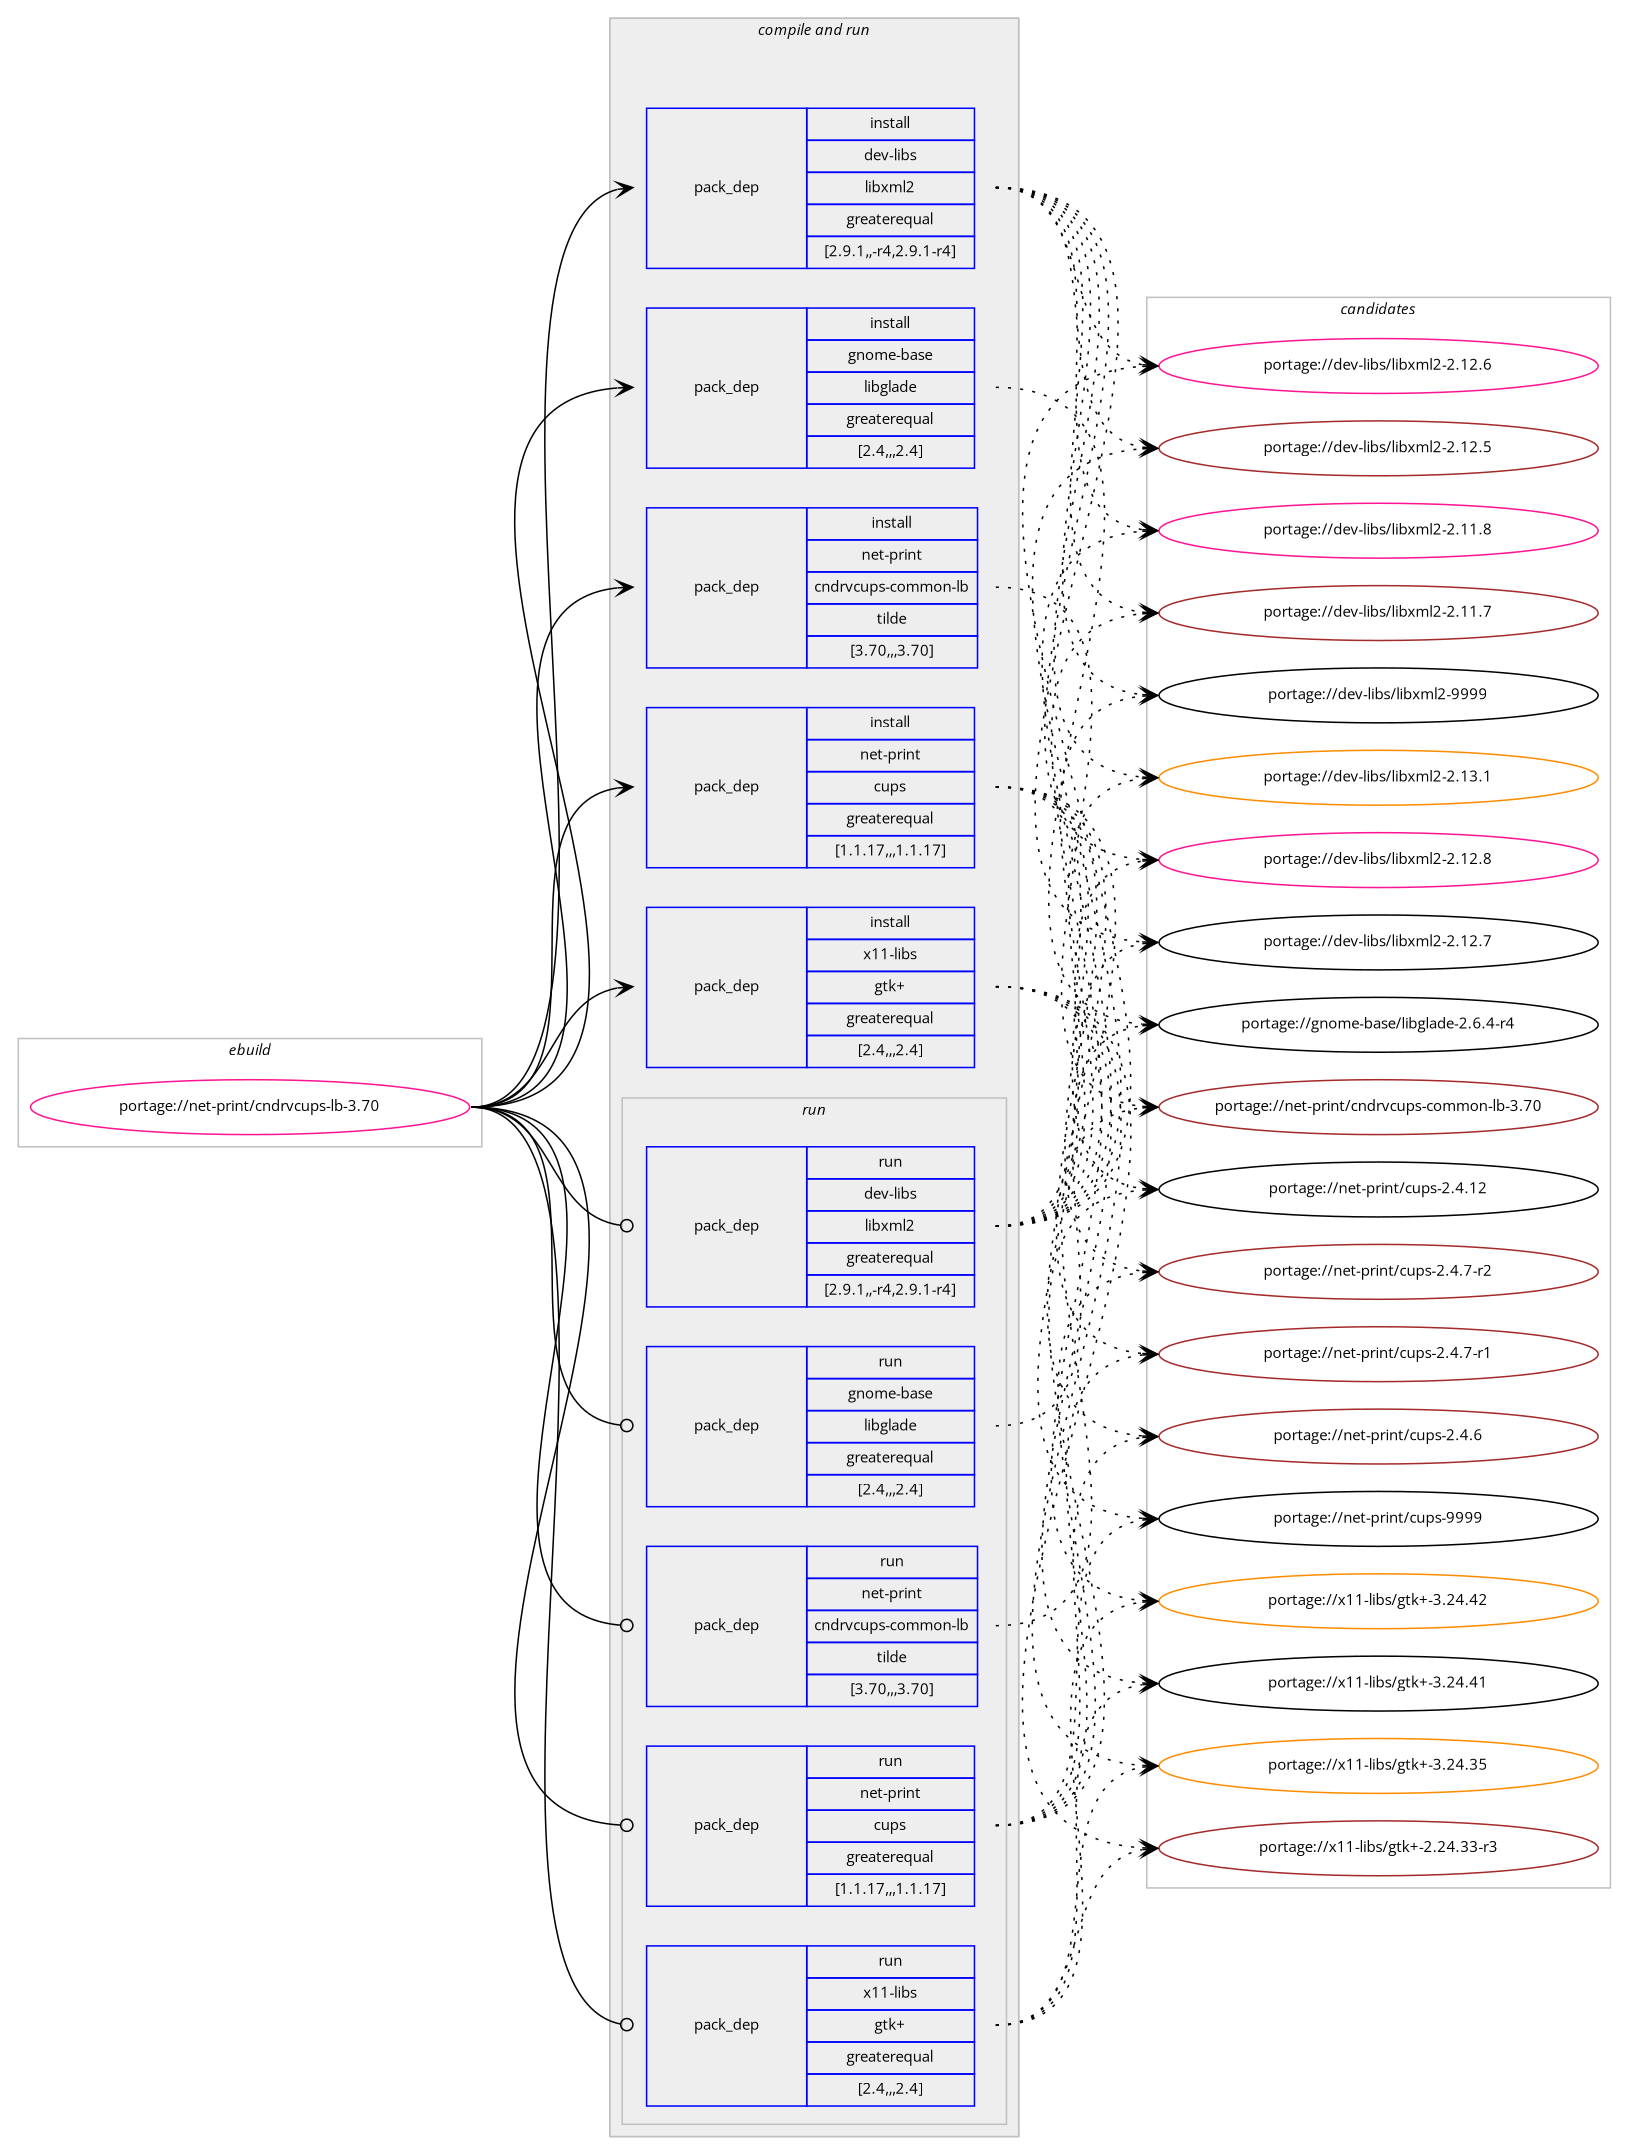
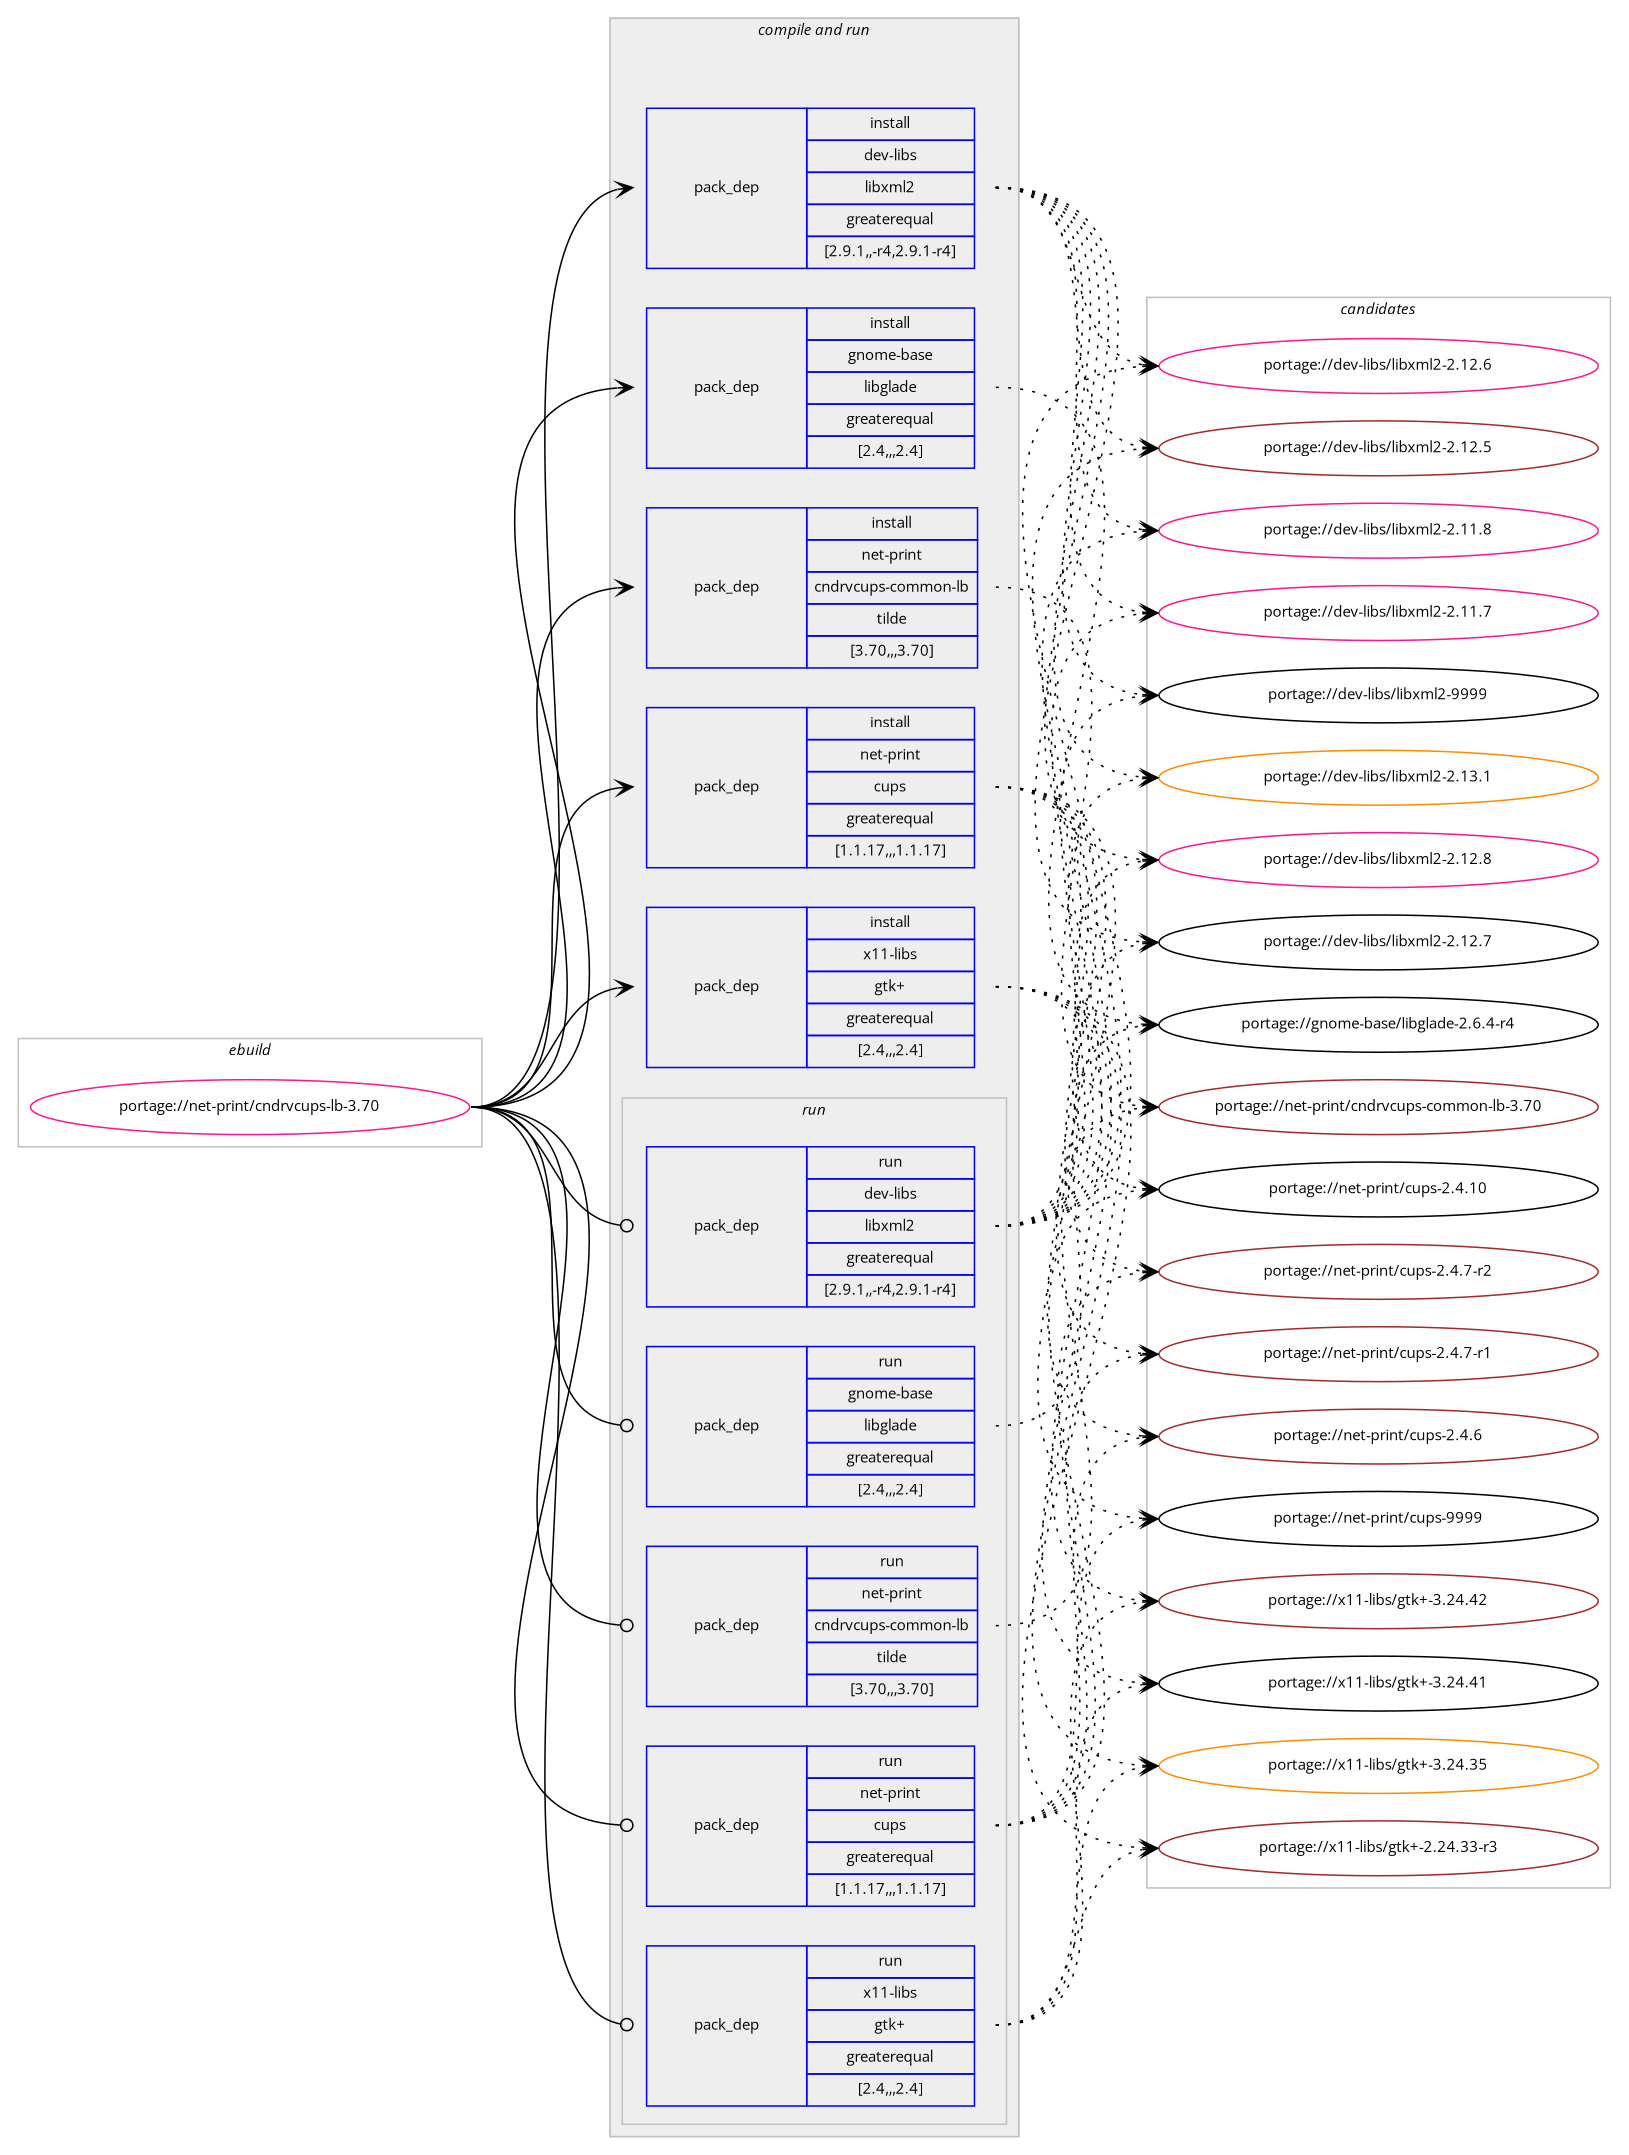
(1379, 613) -> (1379, 613)
(1379, 1190) -> (1379, 1190)
(1379, 1601) -> (1379, 1601)
